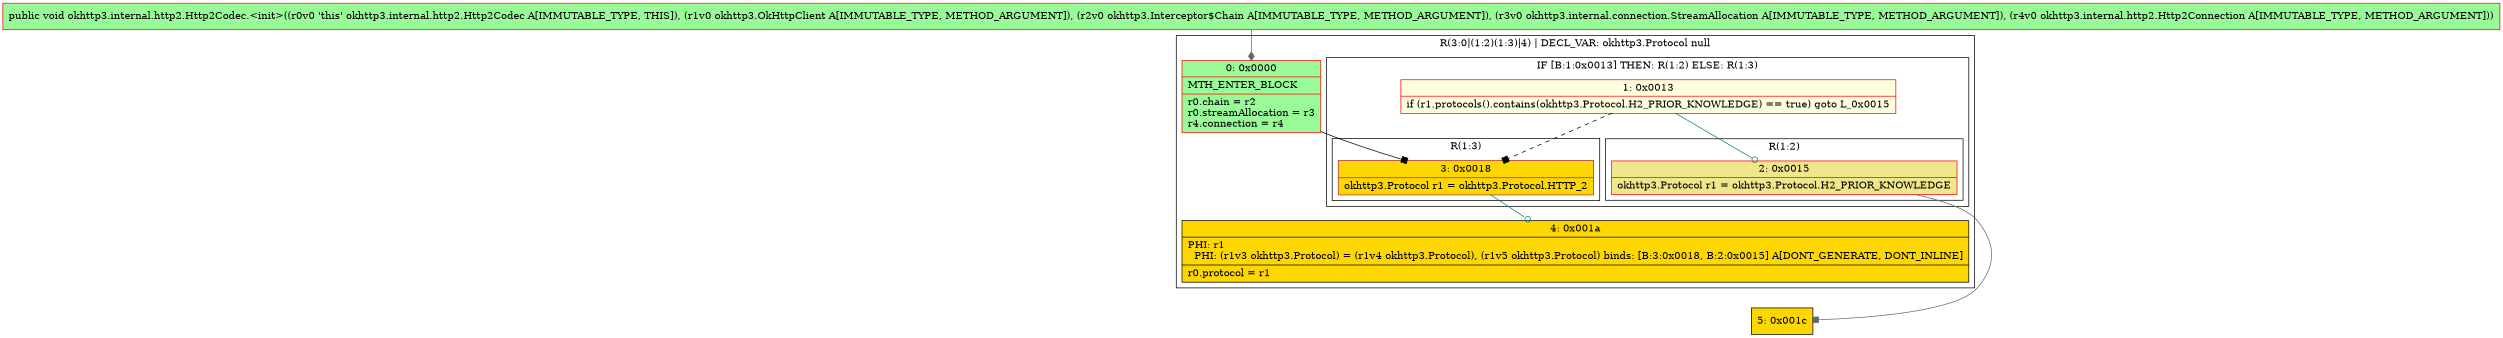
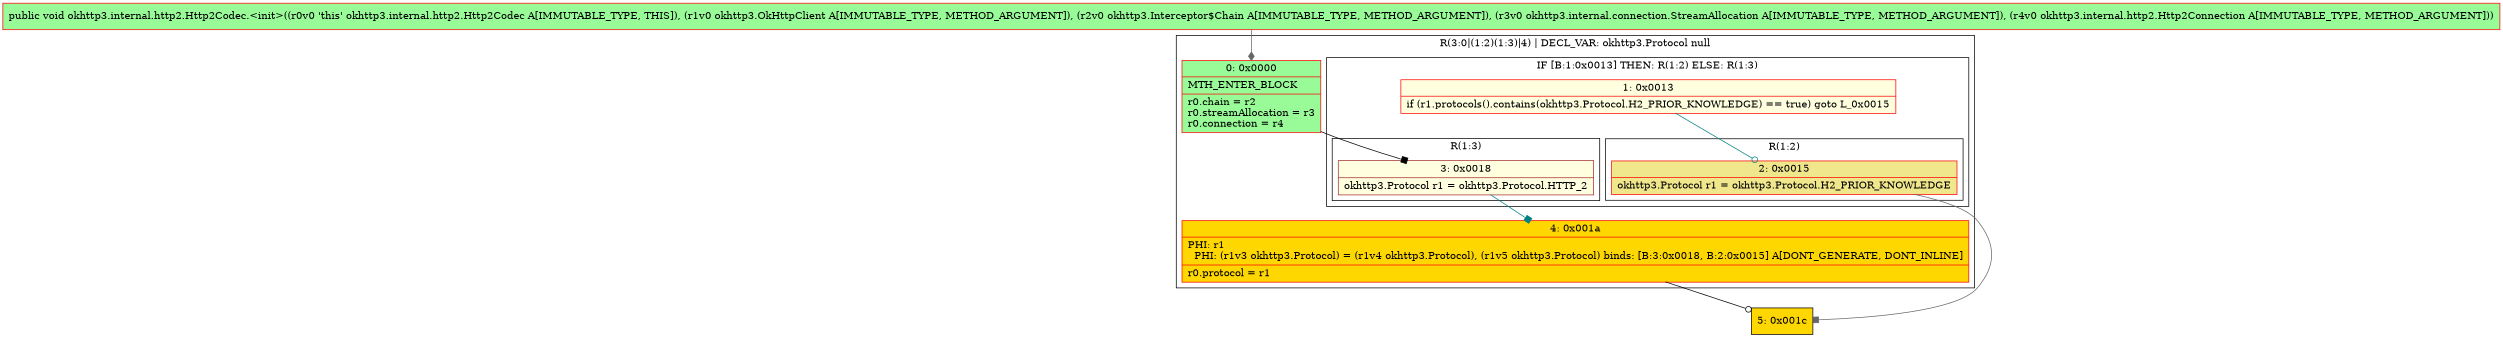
(1236, 124) -> (1236, 124)
(1566, 133) -> none
(1466, 178) -> (1466, 178)
(1515, 211) -> (1515, 211)
(1575, 251) -> (1575, 251)
none -> (1706, 295)
